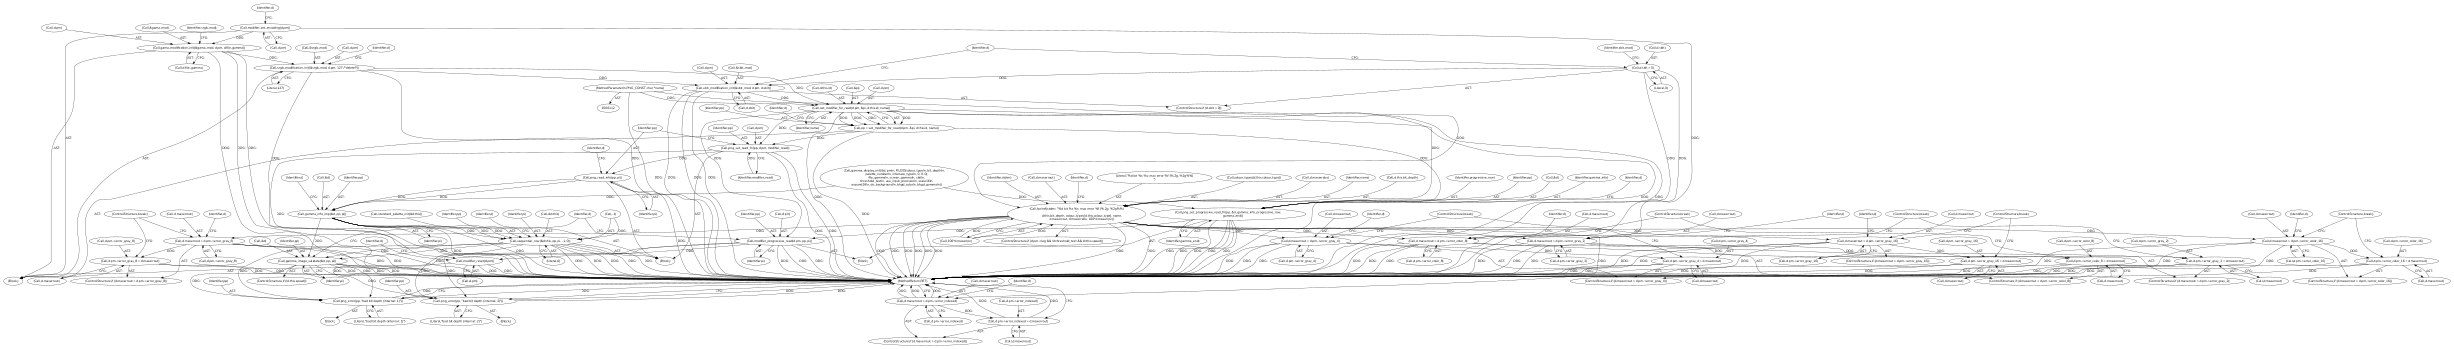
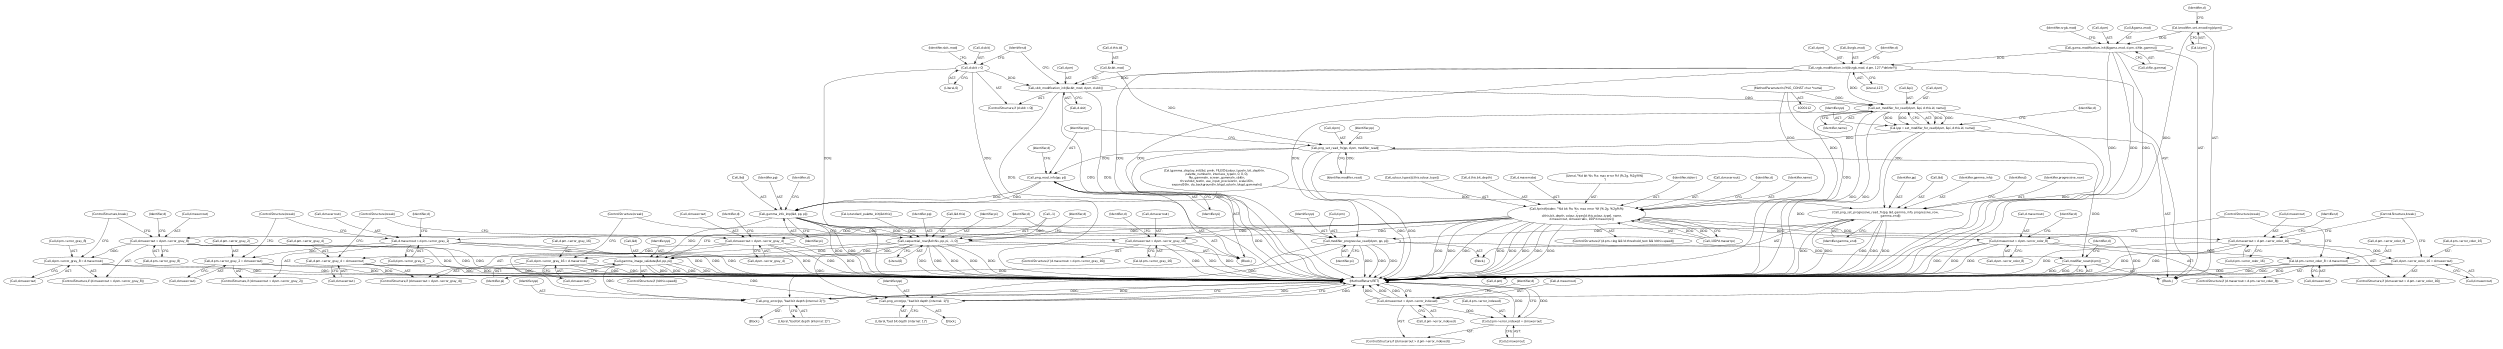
(836, 97) -> (1112, 57)
(782, 122) -> (1210, 124)
